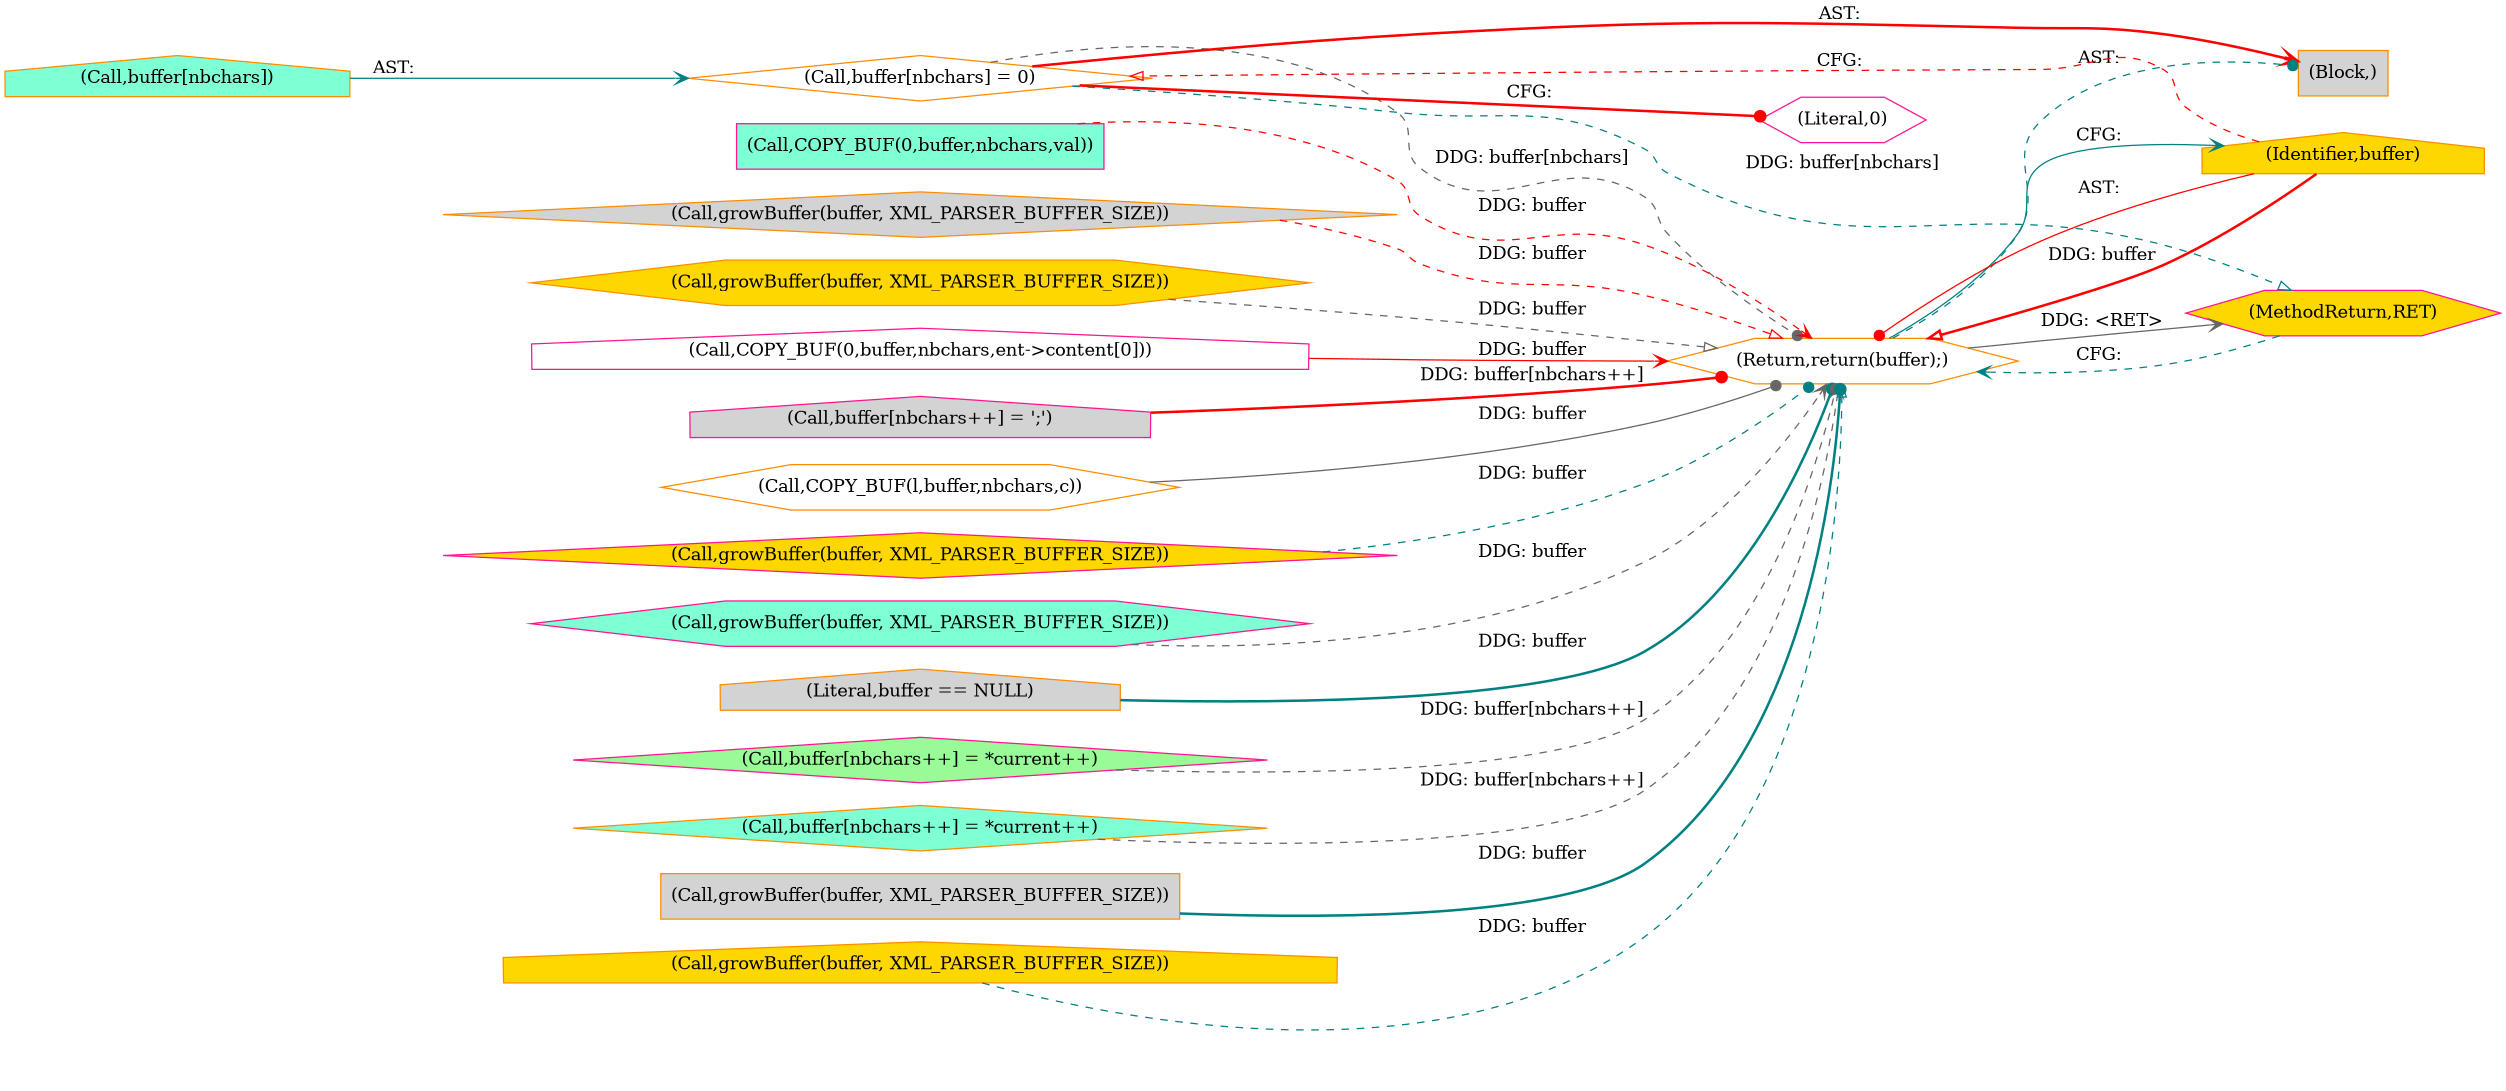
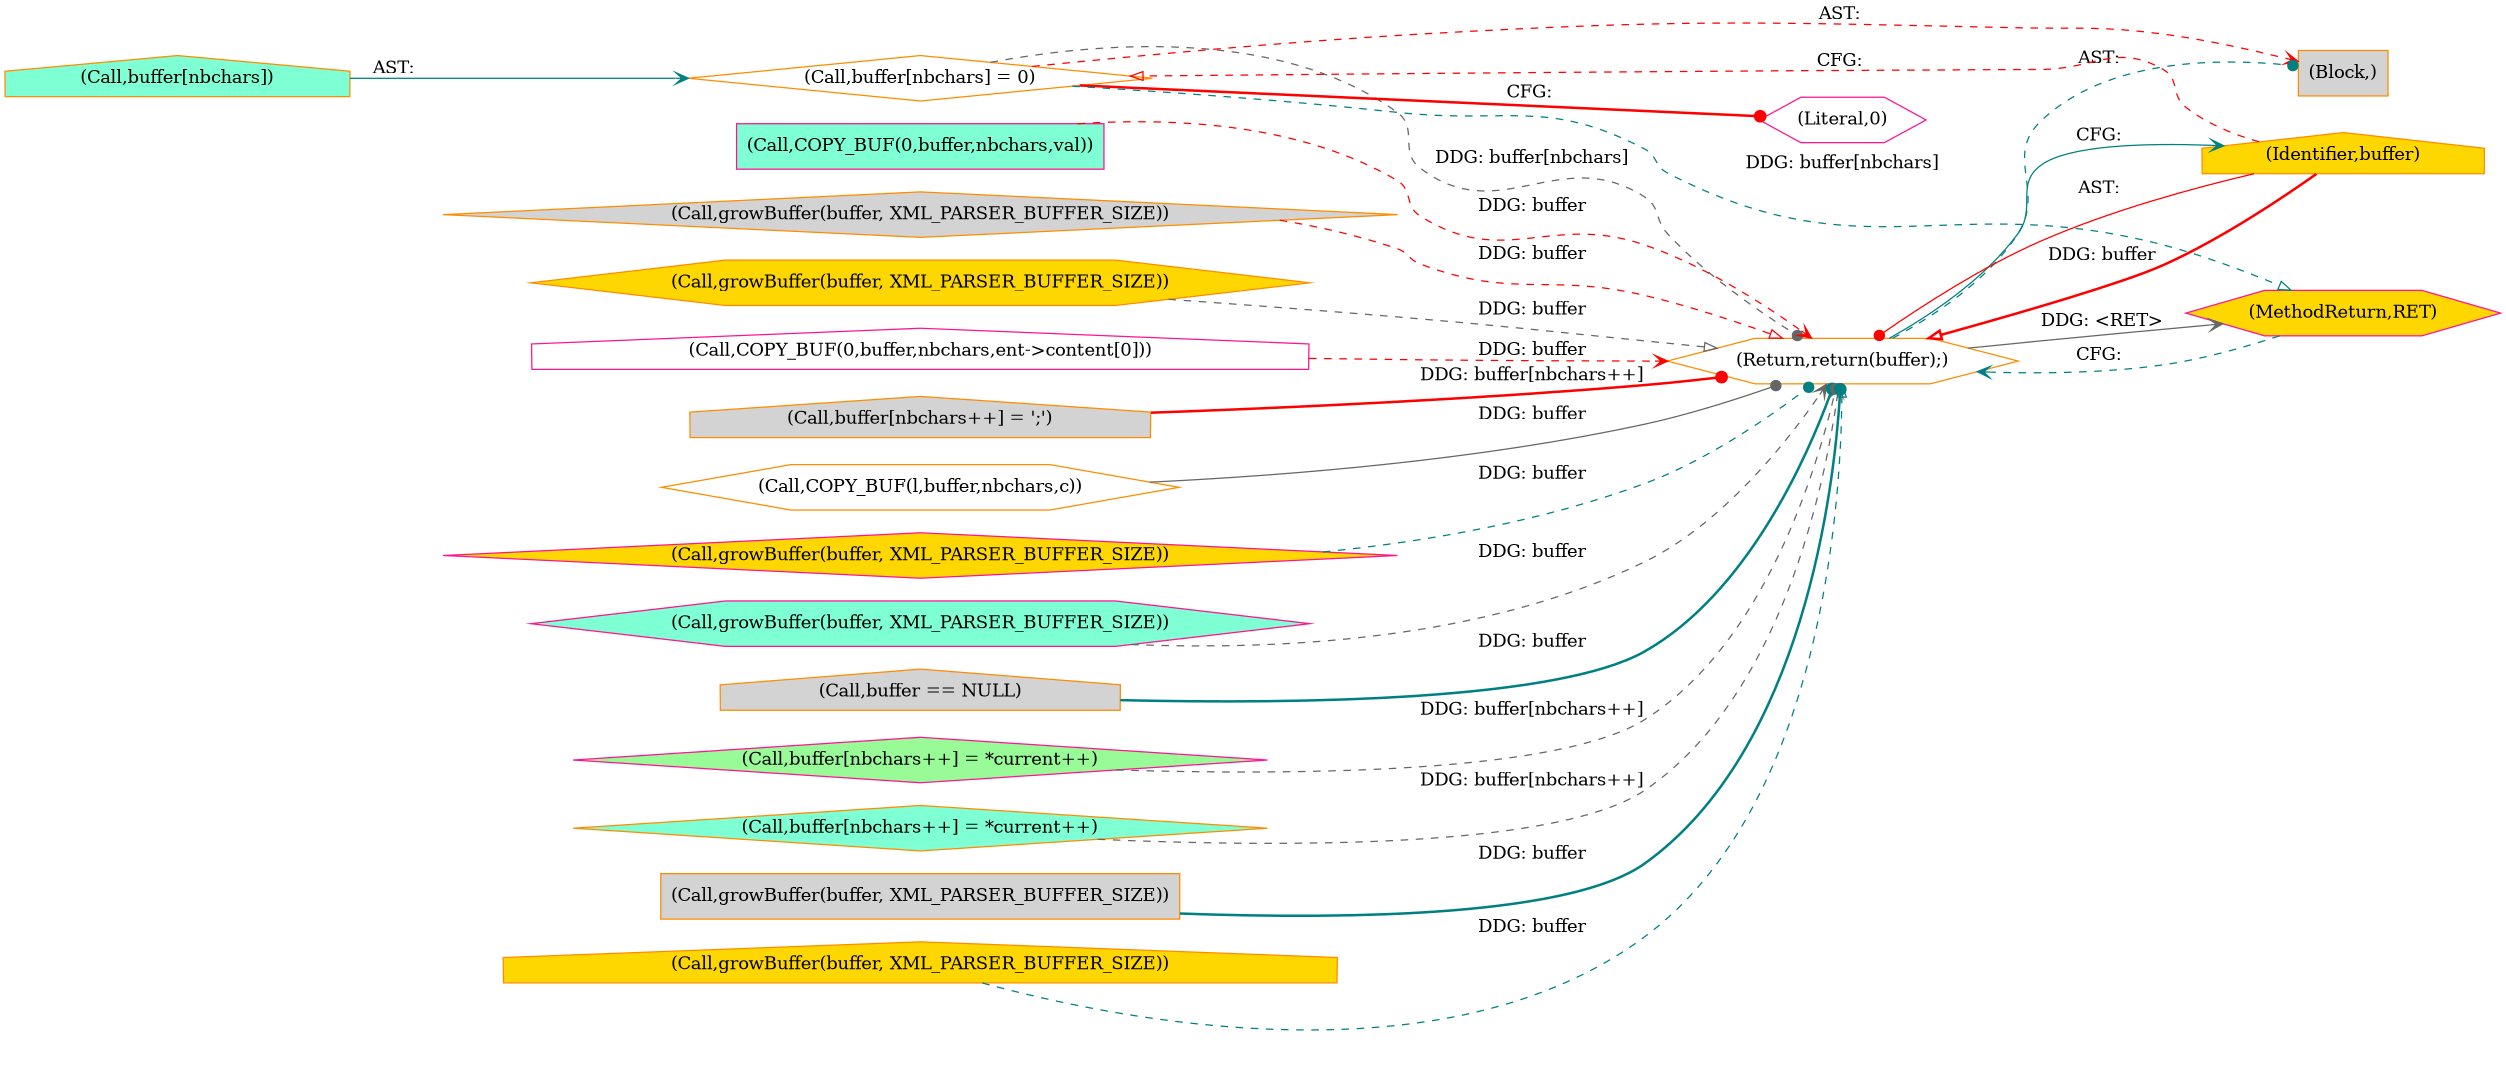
(1660, 24) -> (1660, 24)
(1482, 360) -> (1482, 360)
(920, 419) -> (920, 419)
(920, 692) -> (920, 692)
